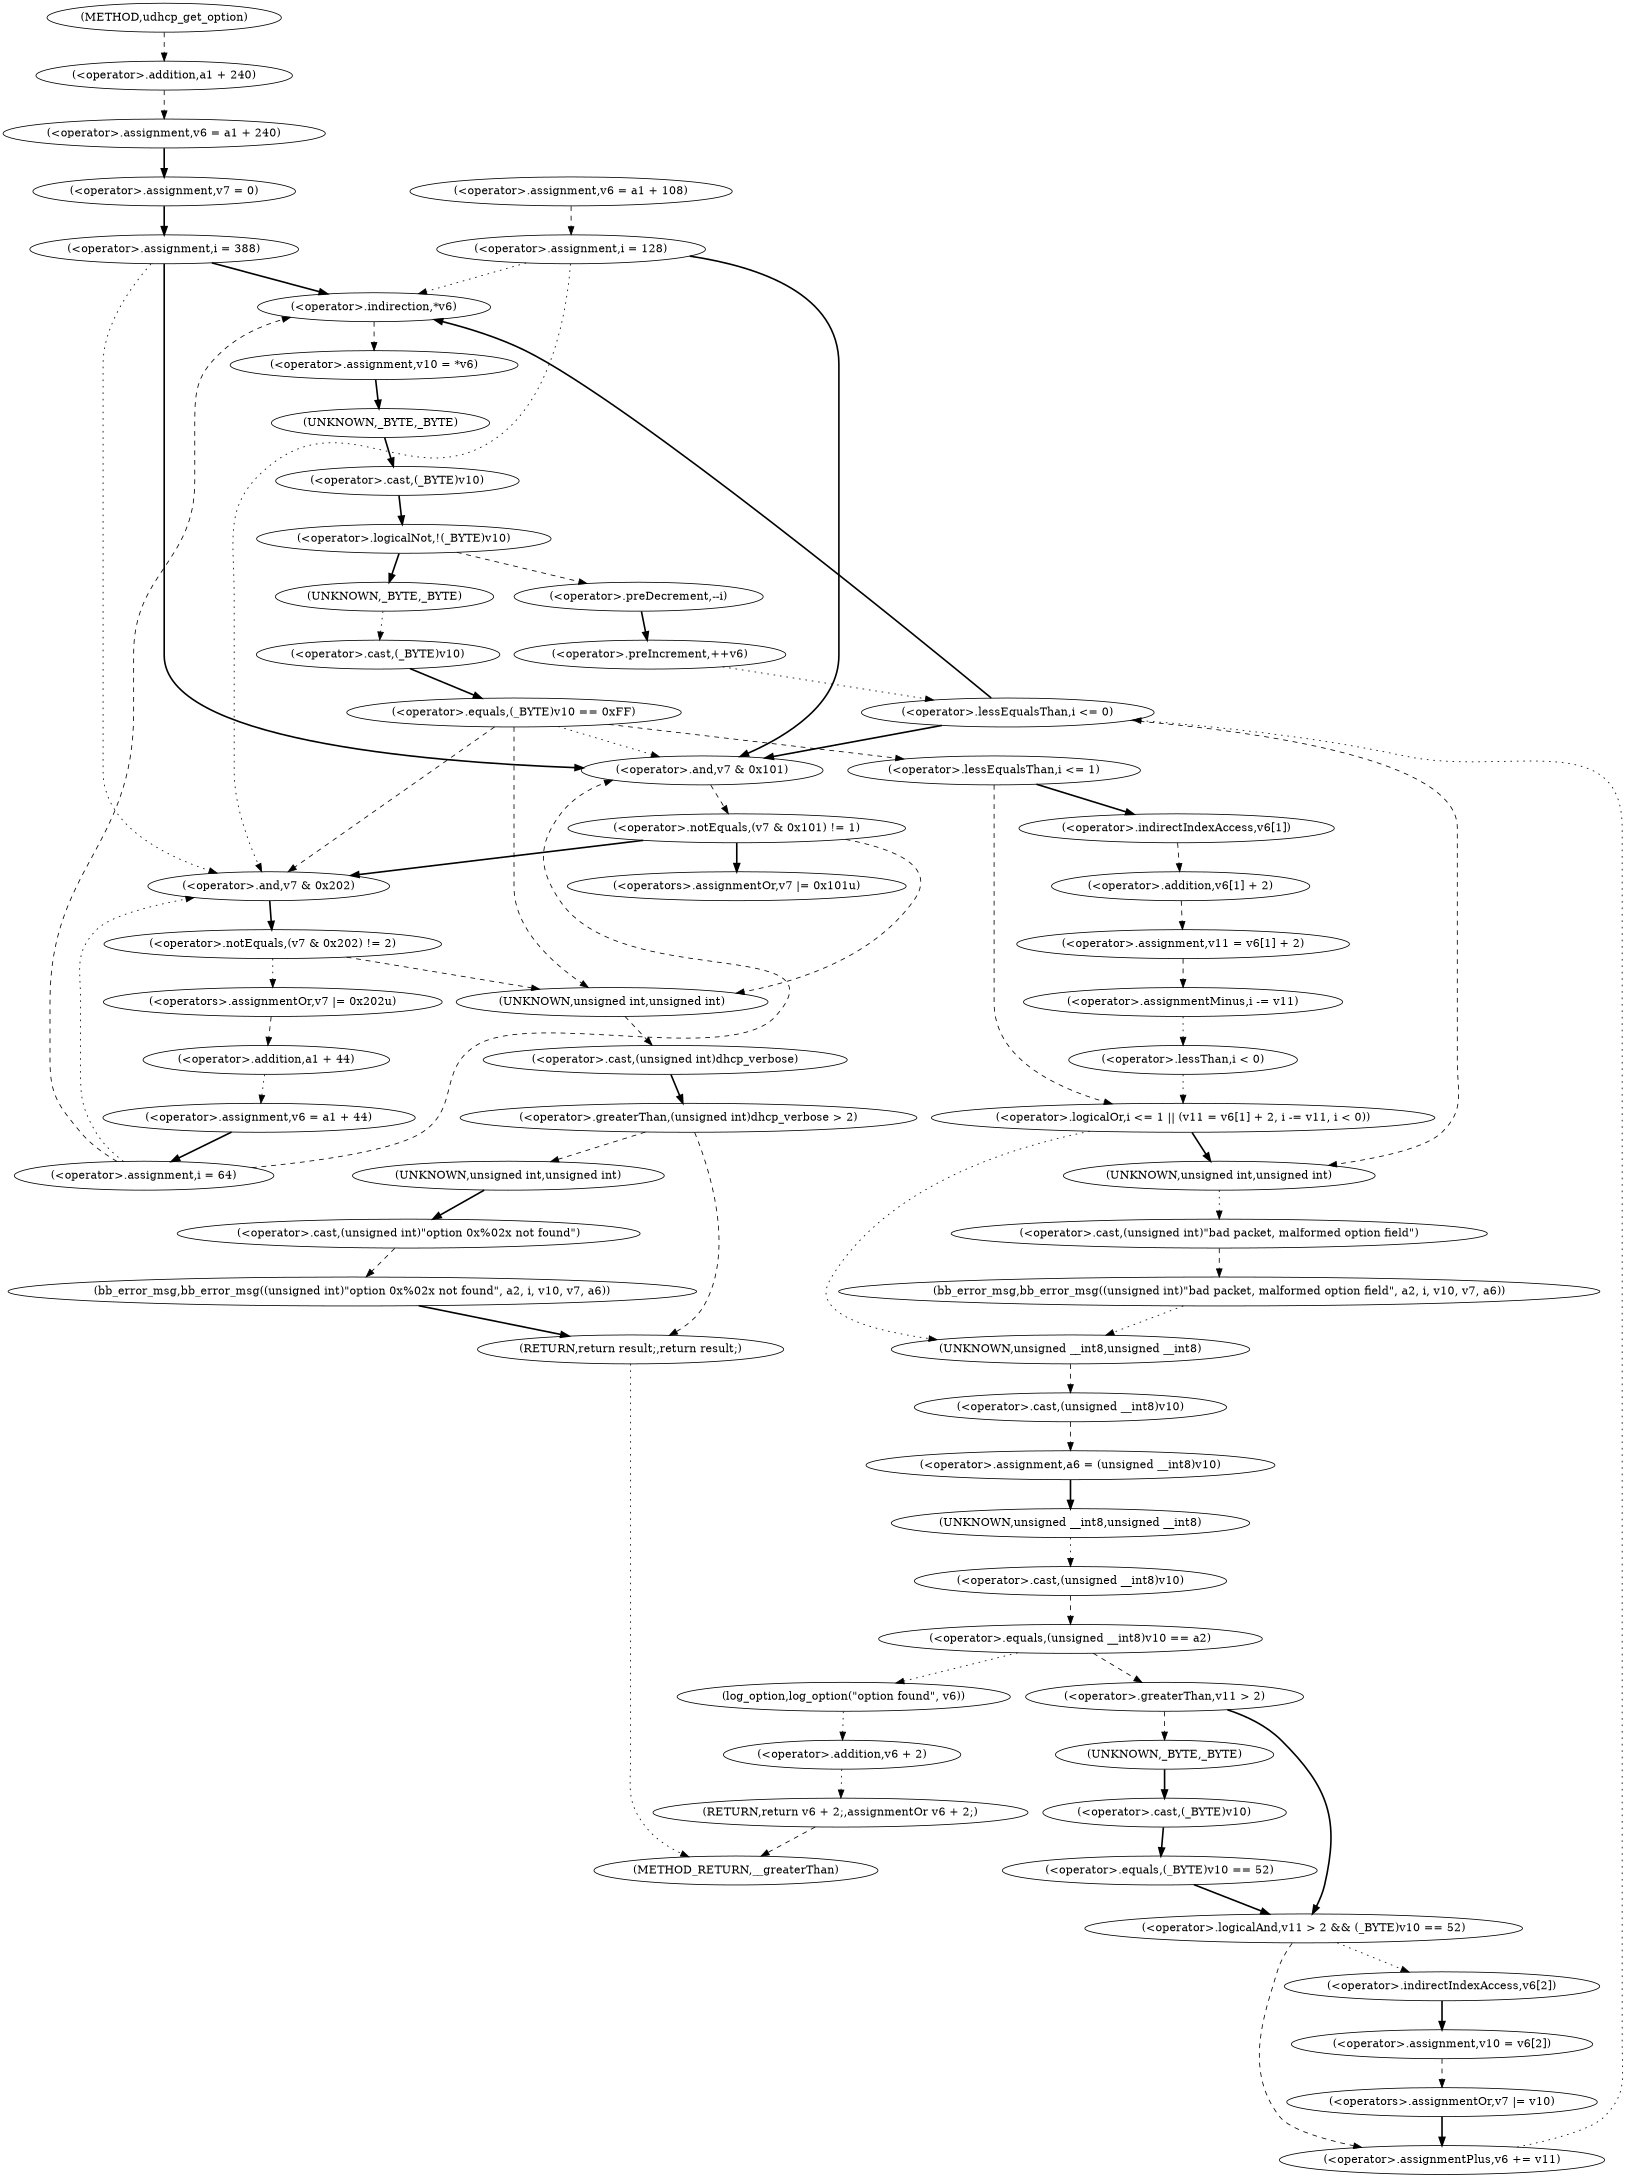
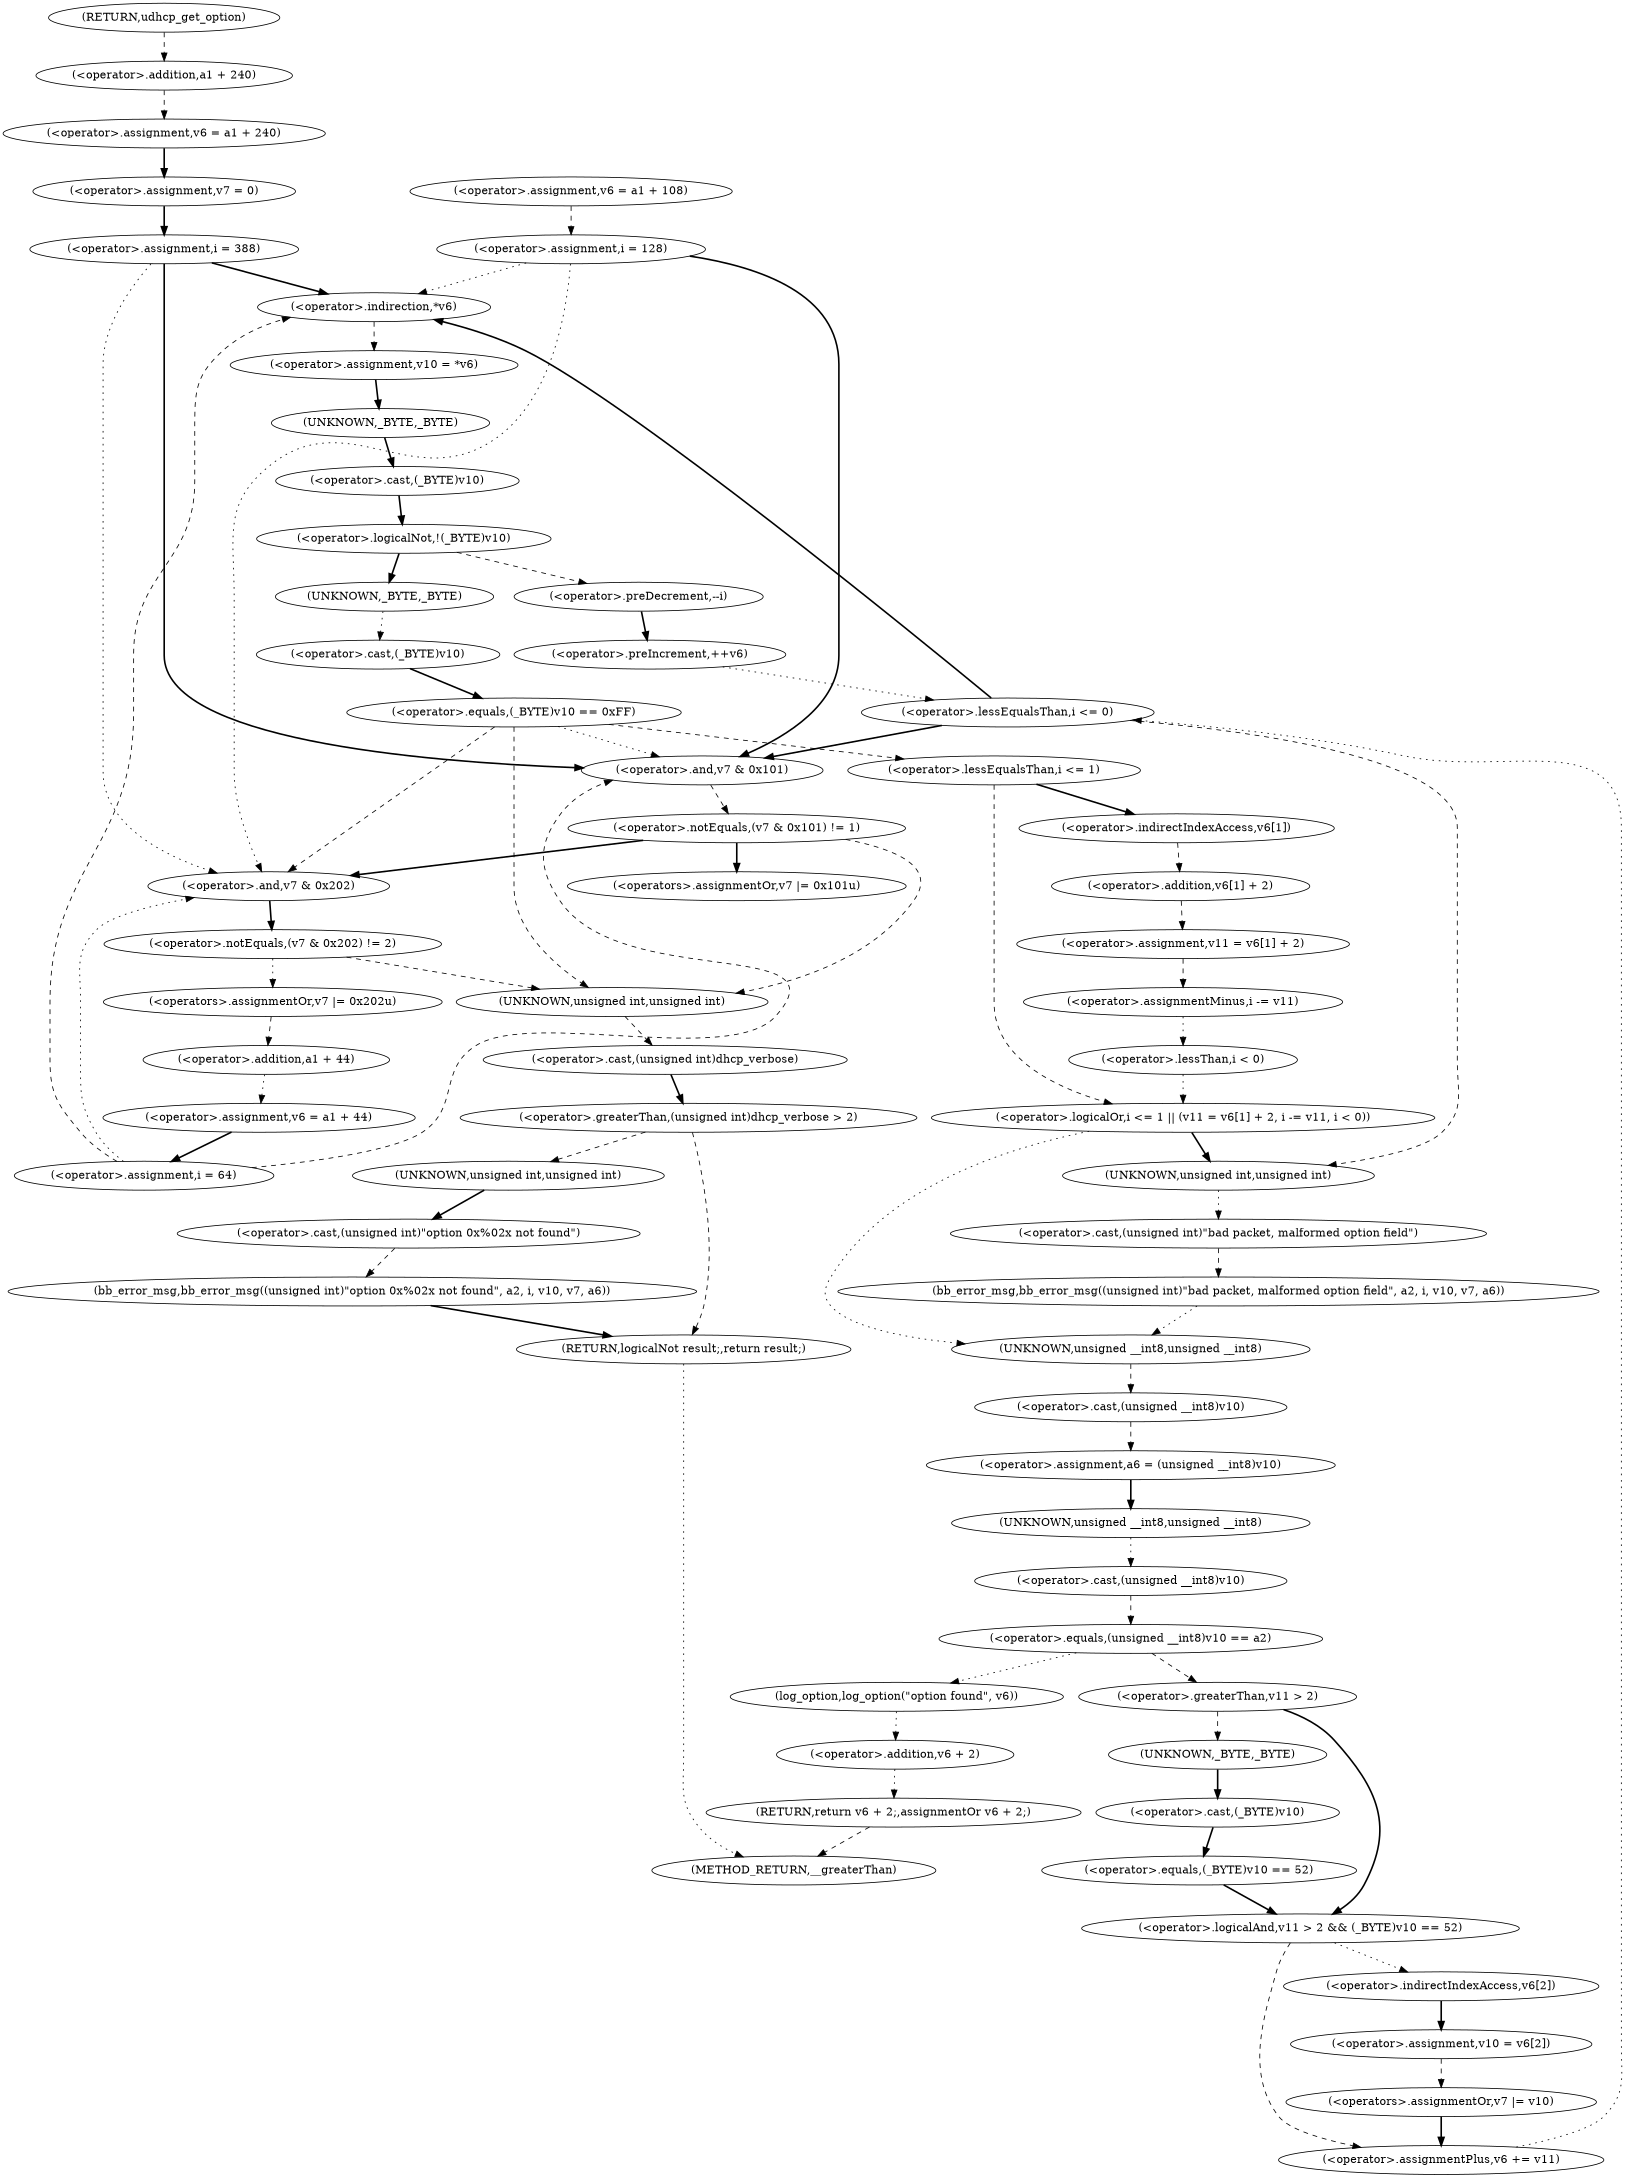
(164, 18) -> (164, 18)
(631, 1349) -> (684, 1349)
